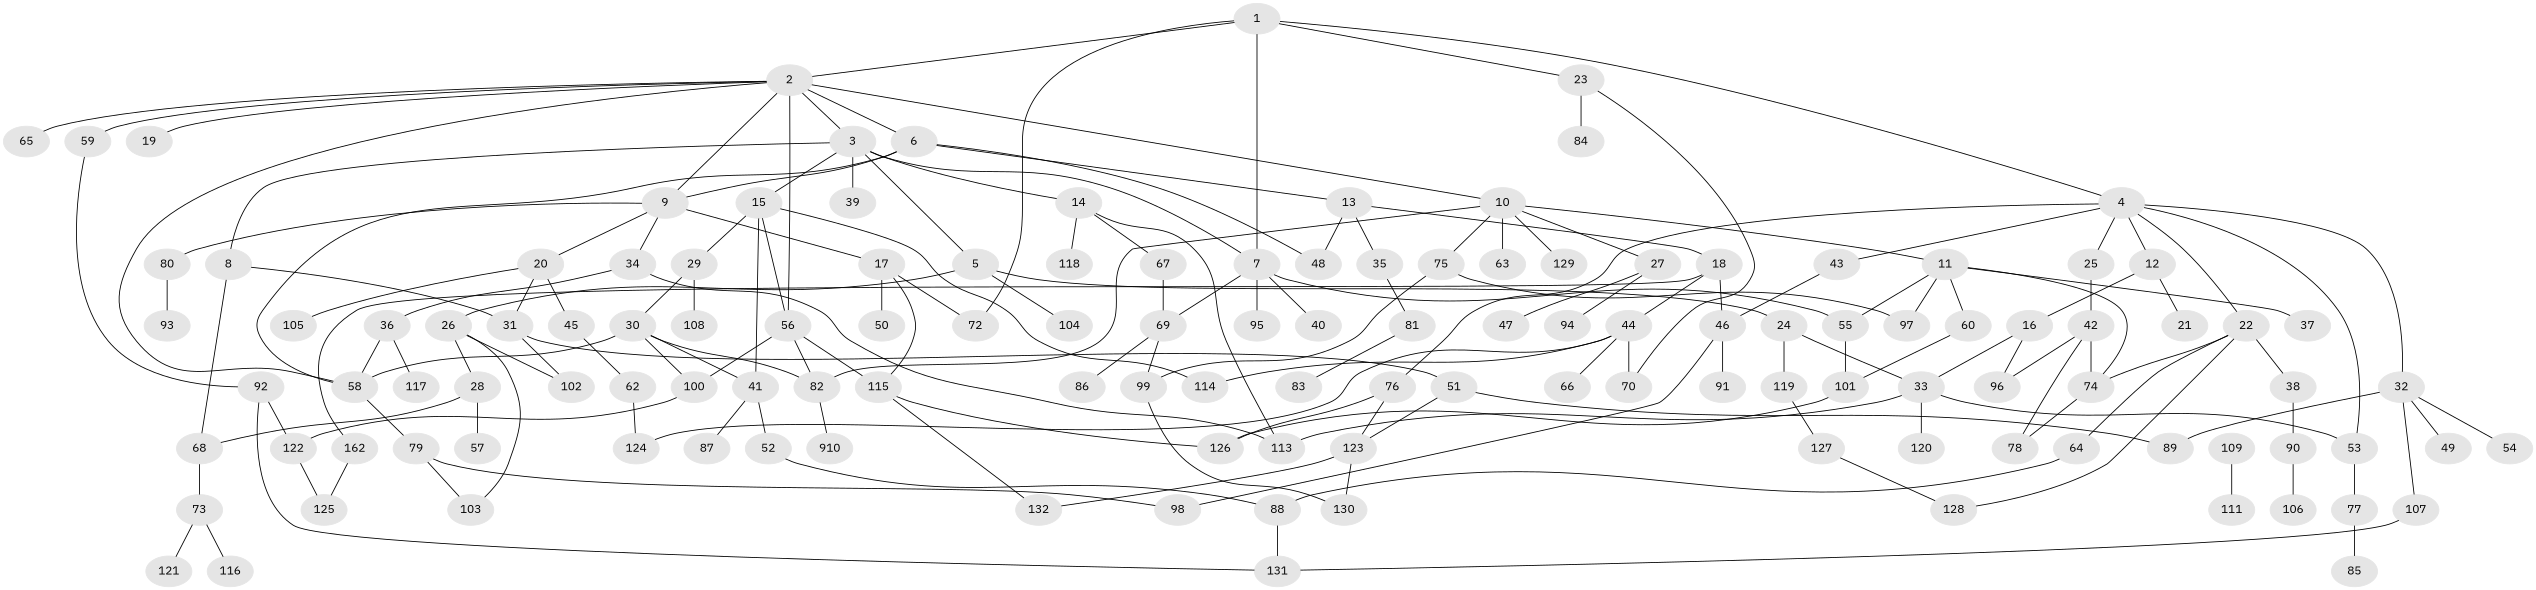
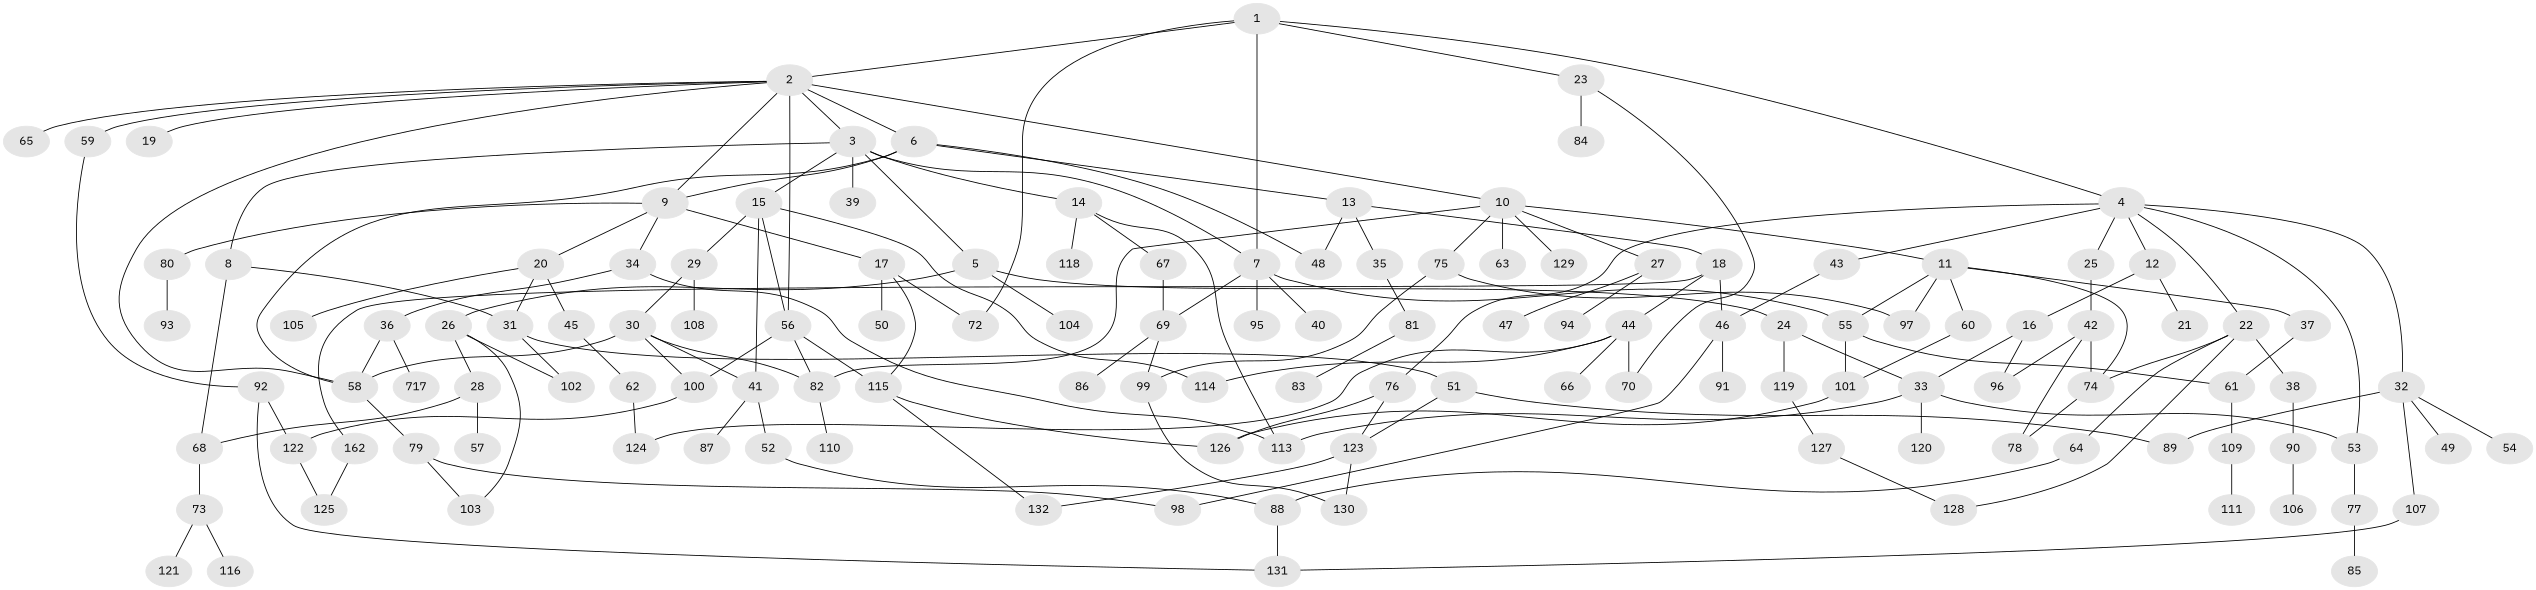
(416, 387) -> (416, 387)
none -> (2232, 387)
(830, 449) -> (830, 449)
